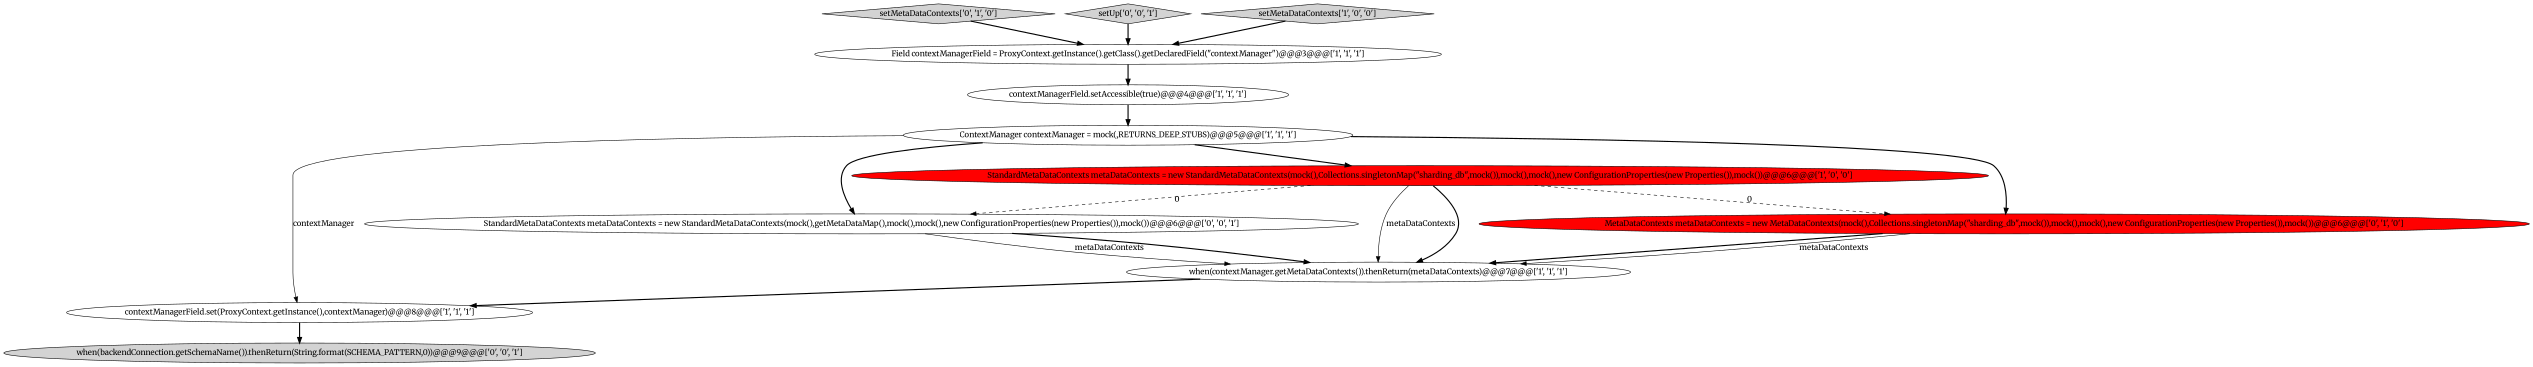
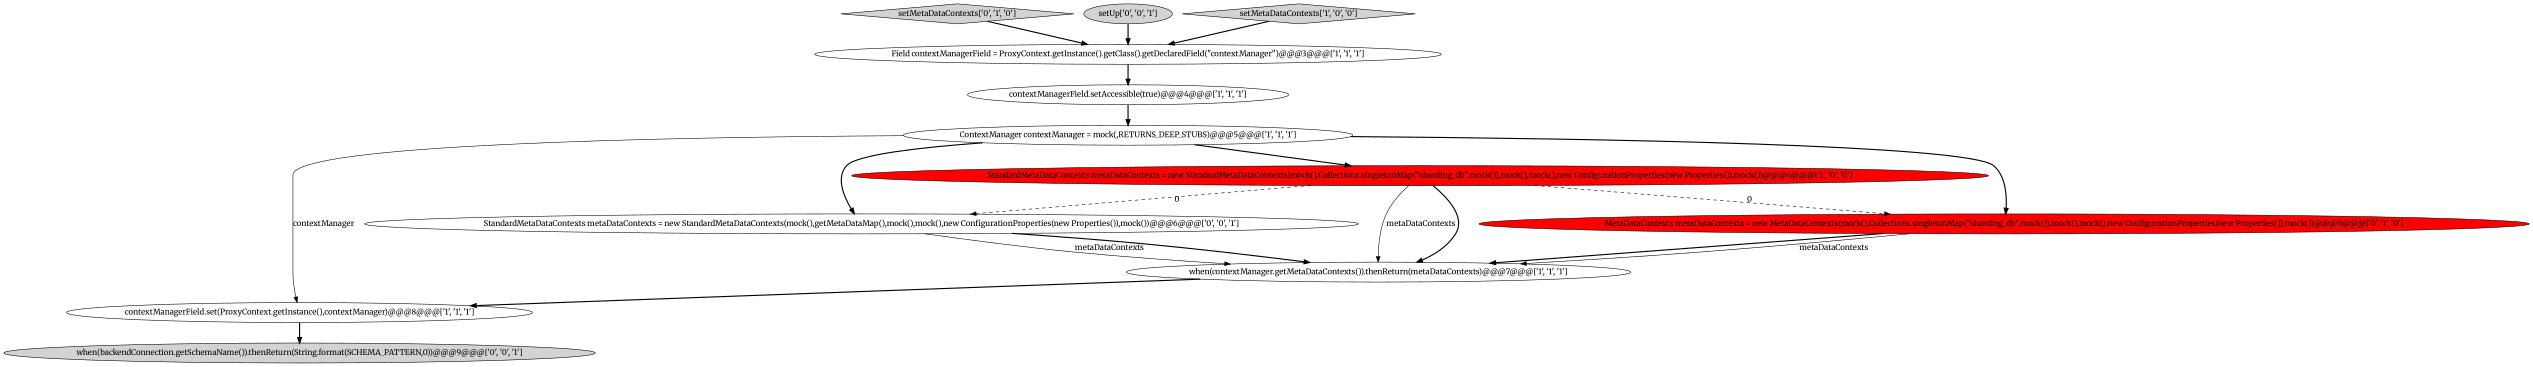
(1128, 14) -> (1128, 14)
